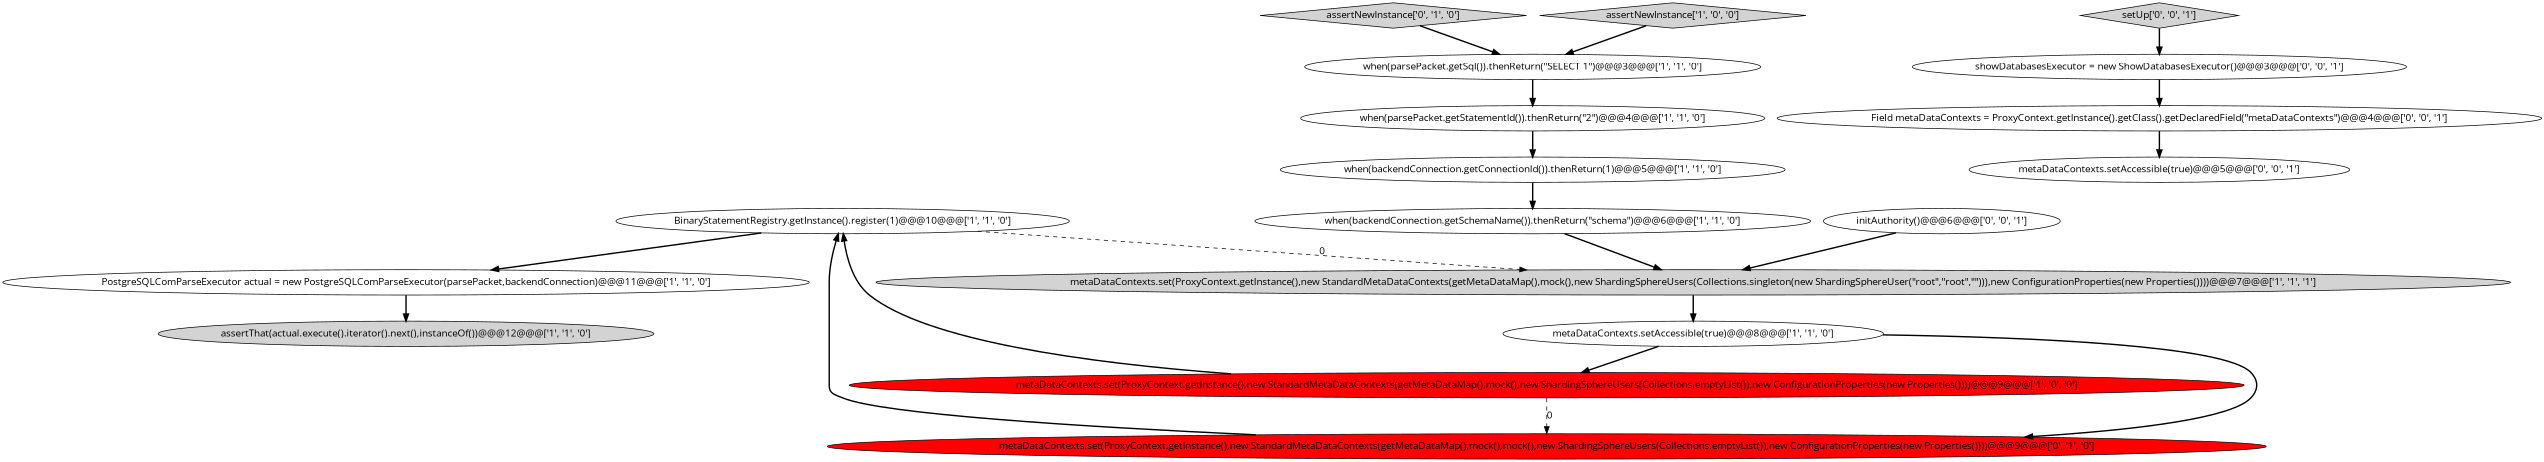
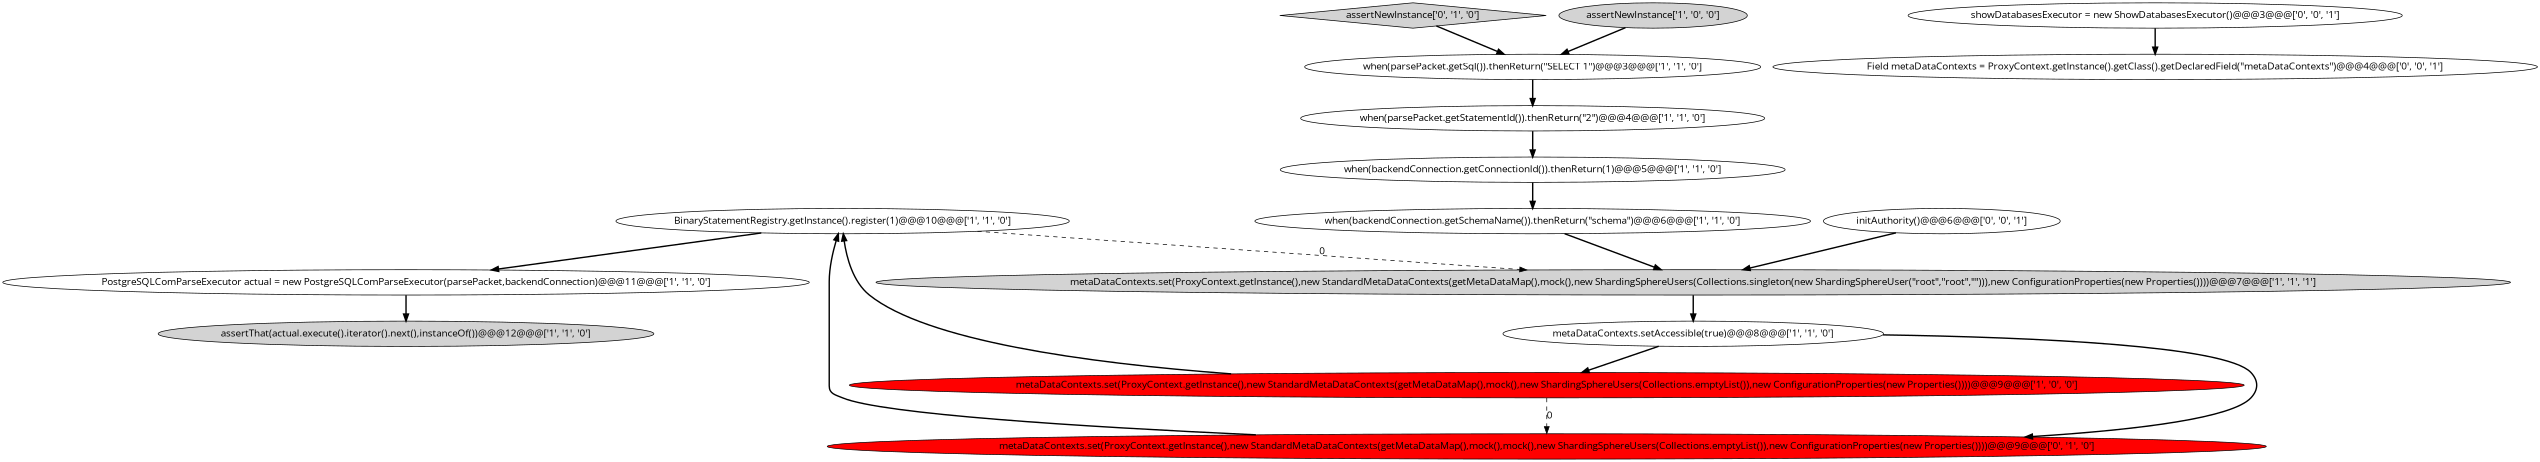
(1673, 15) -> (1653, 15)
(2159, 15) -> none
(2159, 170) -> none
